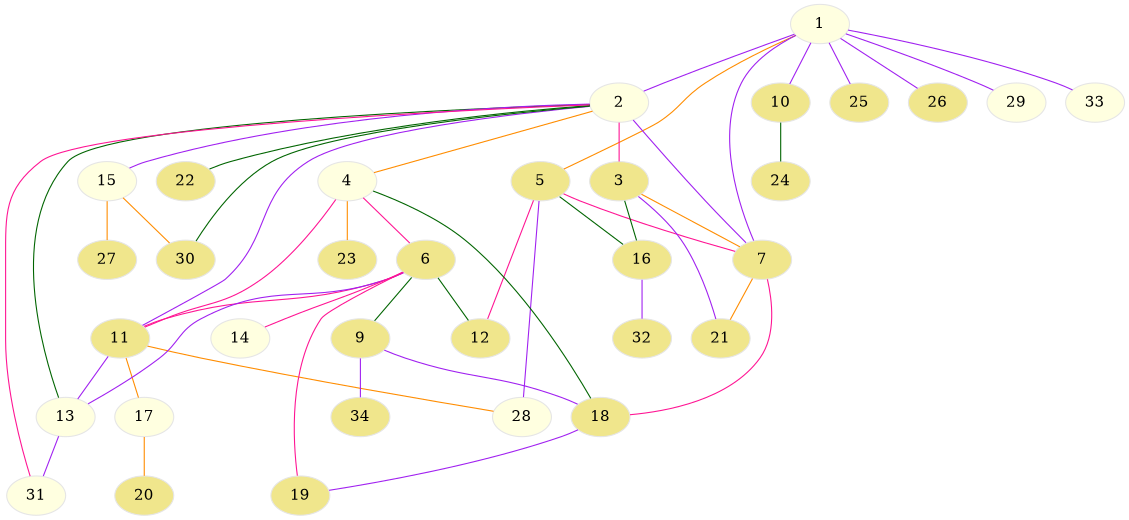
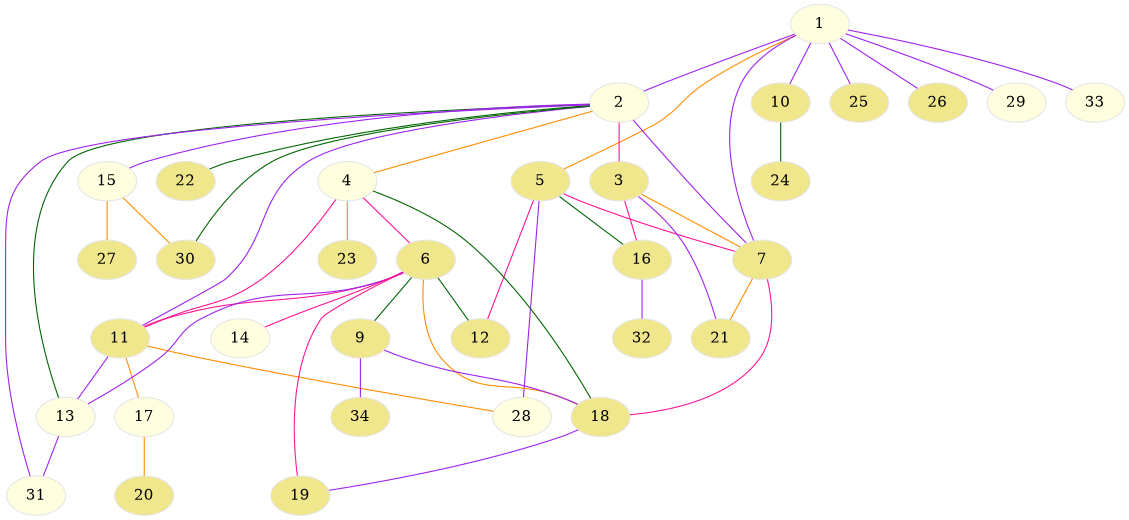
(63, 153) -> (63, 153)
(633, 228) -> (633, 228)
none -> (483, 384)
